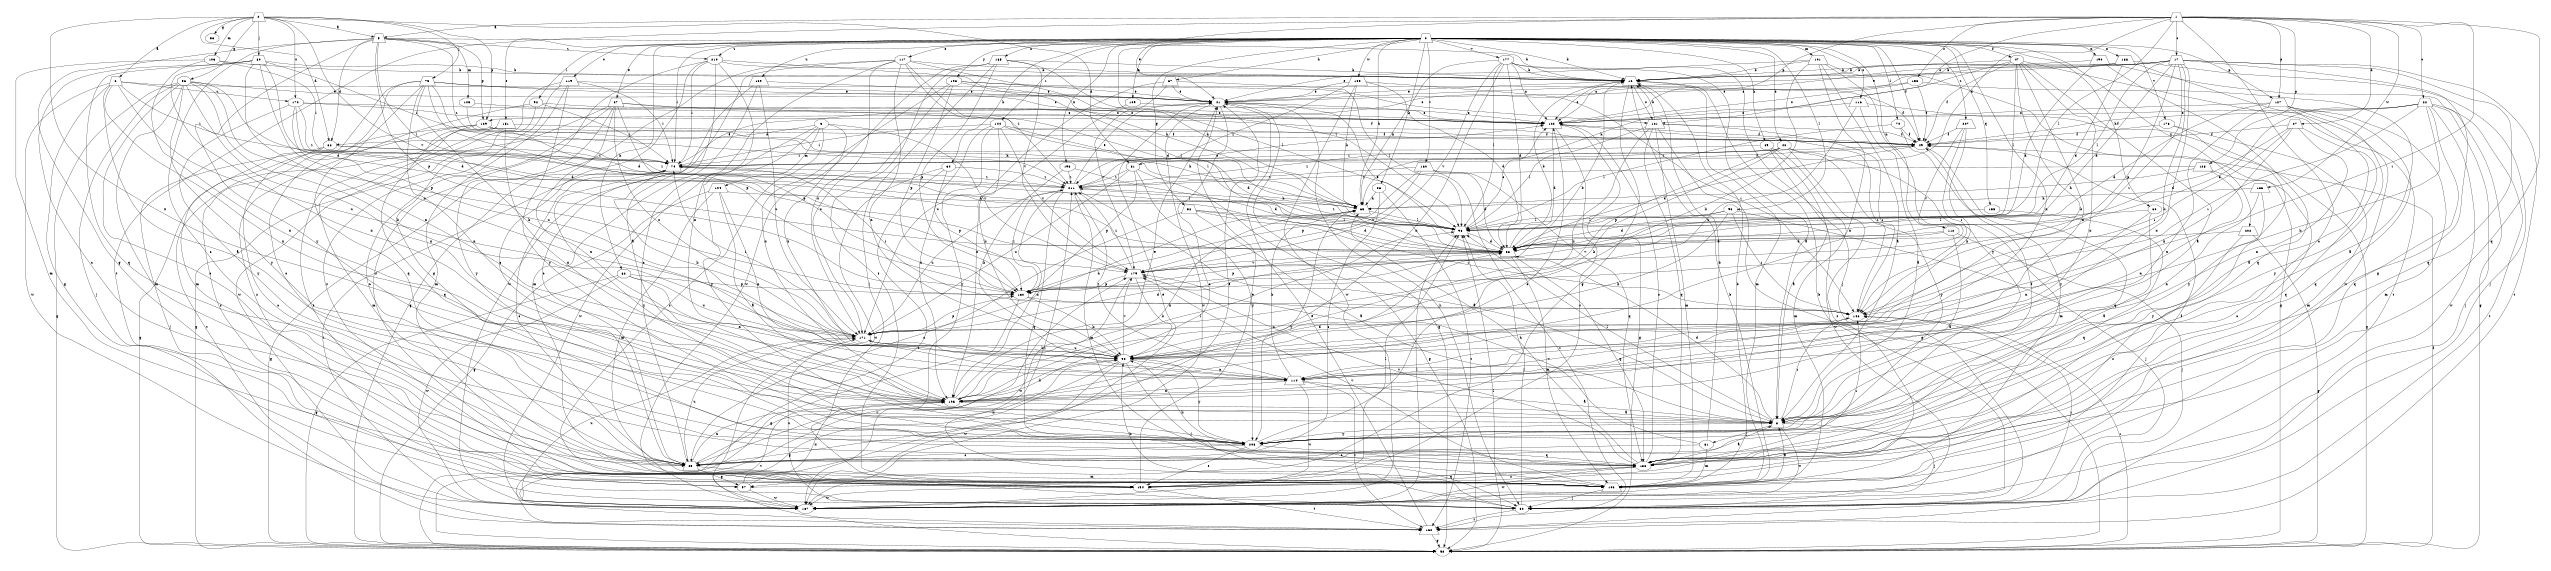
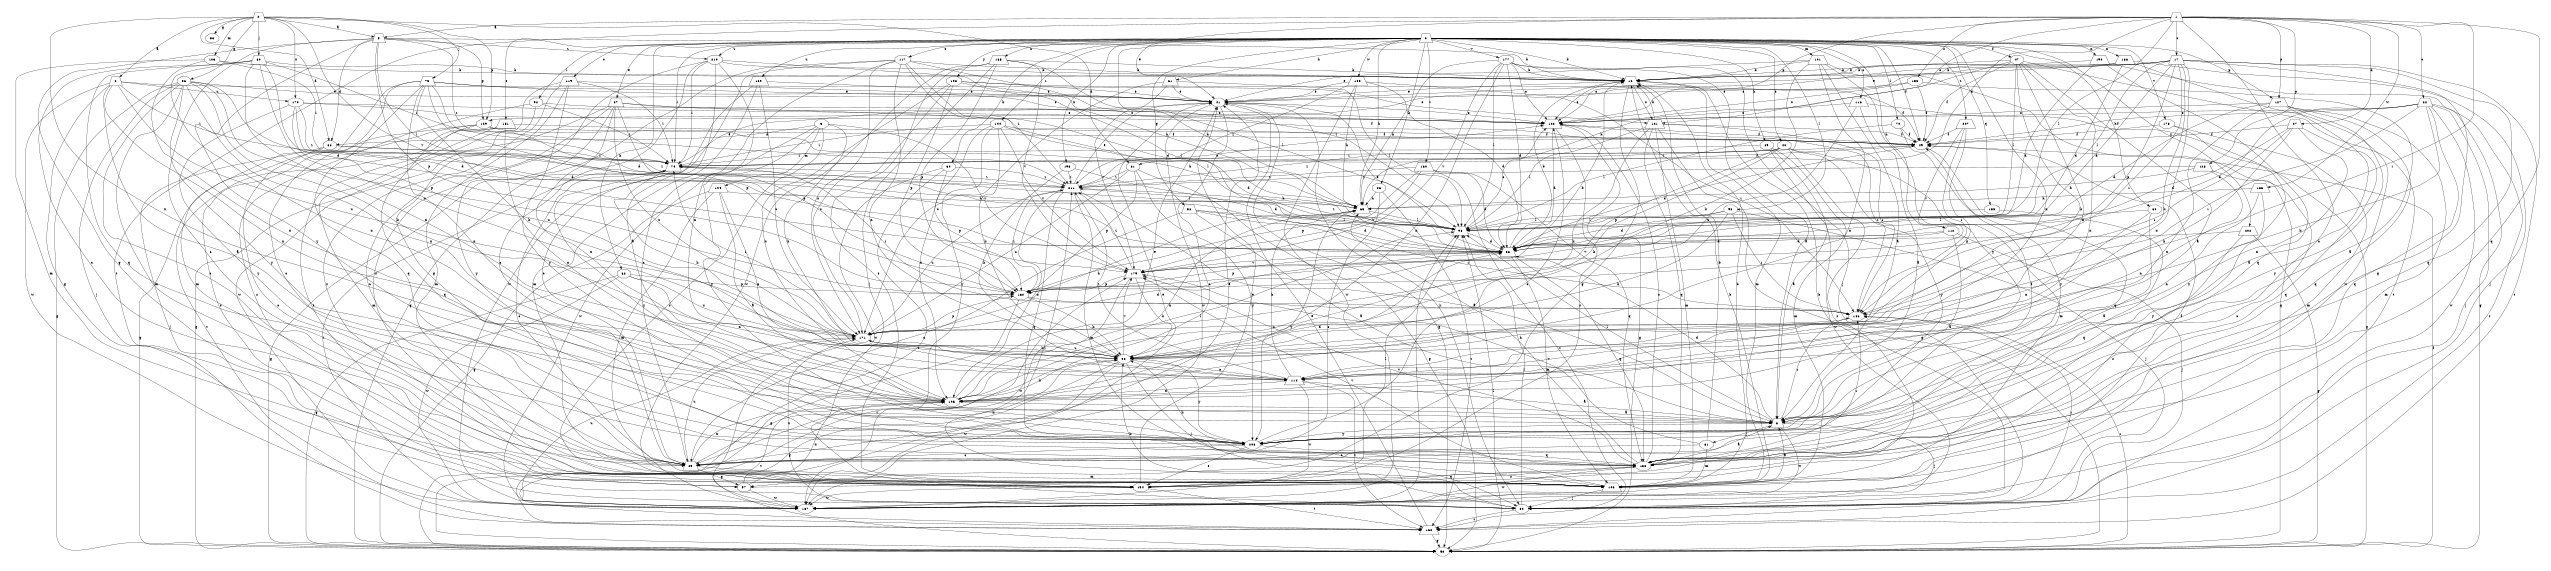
(1170, 81) -> (1170, 81)
(467, 102) -> none
(1133, 102) -> none
